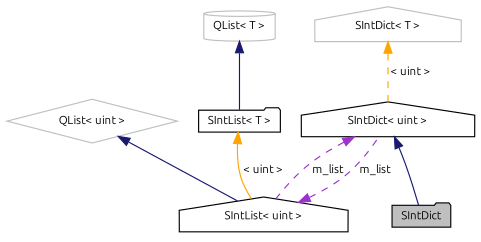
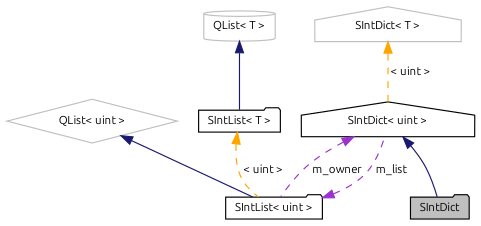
(327, 170) -> (336, 170)
(240, 173) -> (240, 174)
(264, 216) -> (274, 208)
